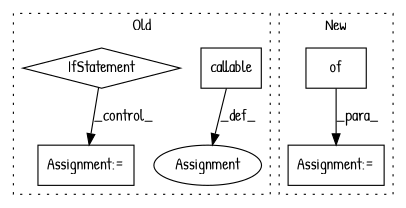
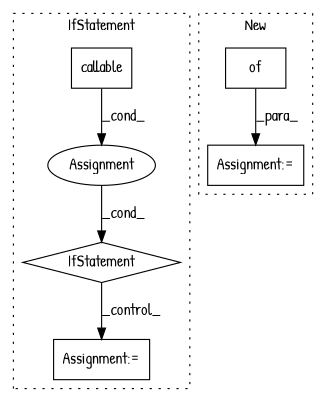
(142, 26) -> (102, 26)
(238, 117) -> (124, 117)
none -> (102, 208)
